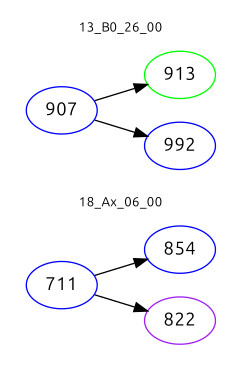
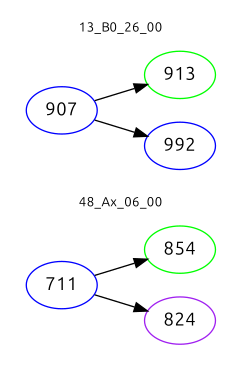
(121, 203) -> (121, 203)
(180, 250) -> (180, 250)
(180, 321) -> (180, 321)
